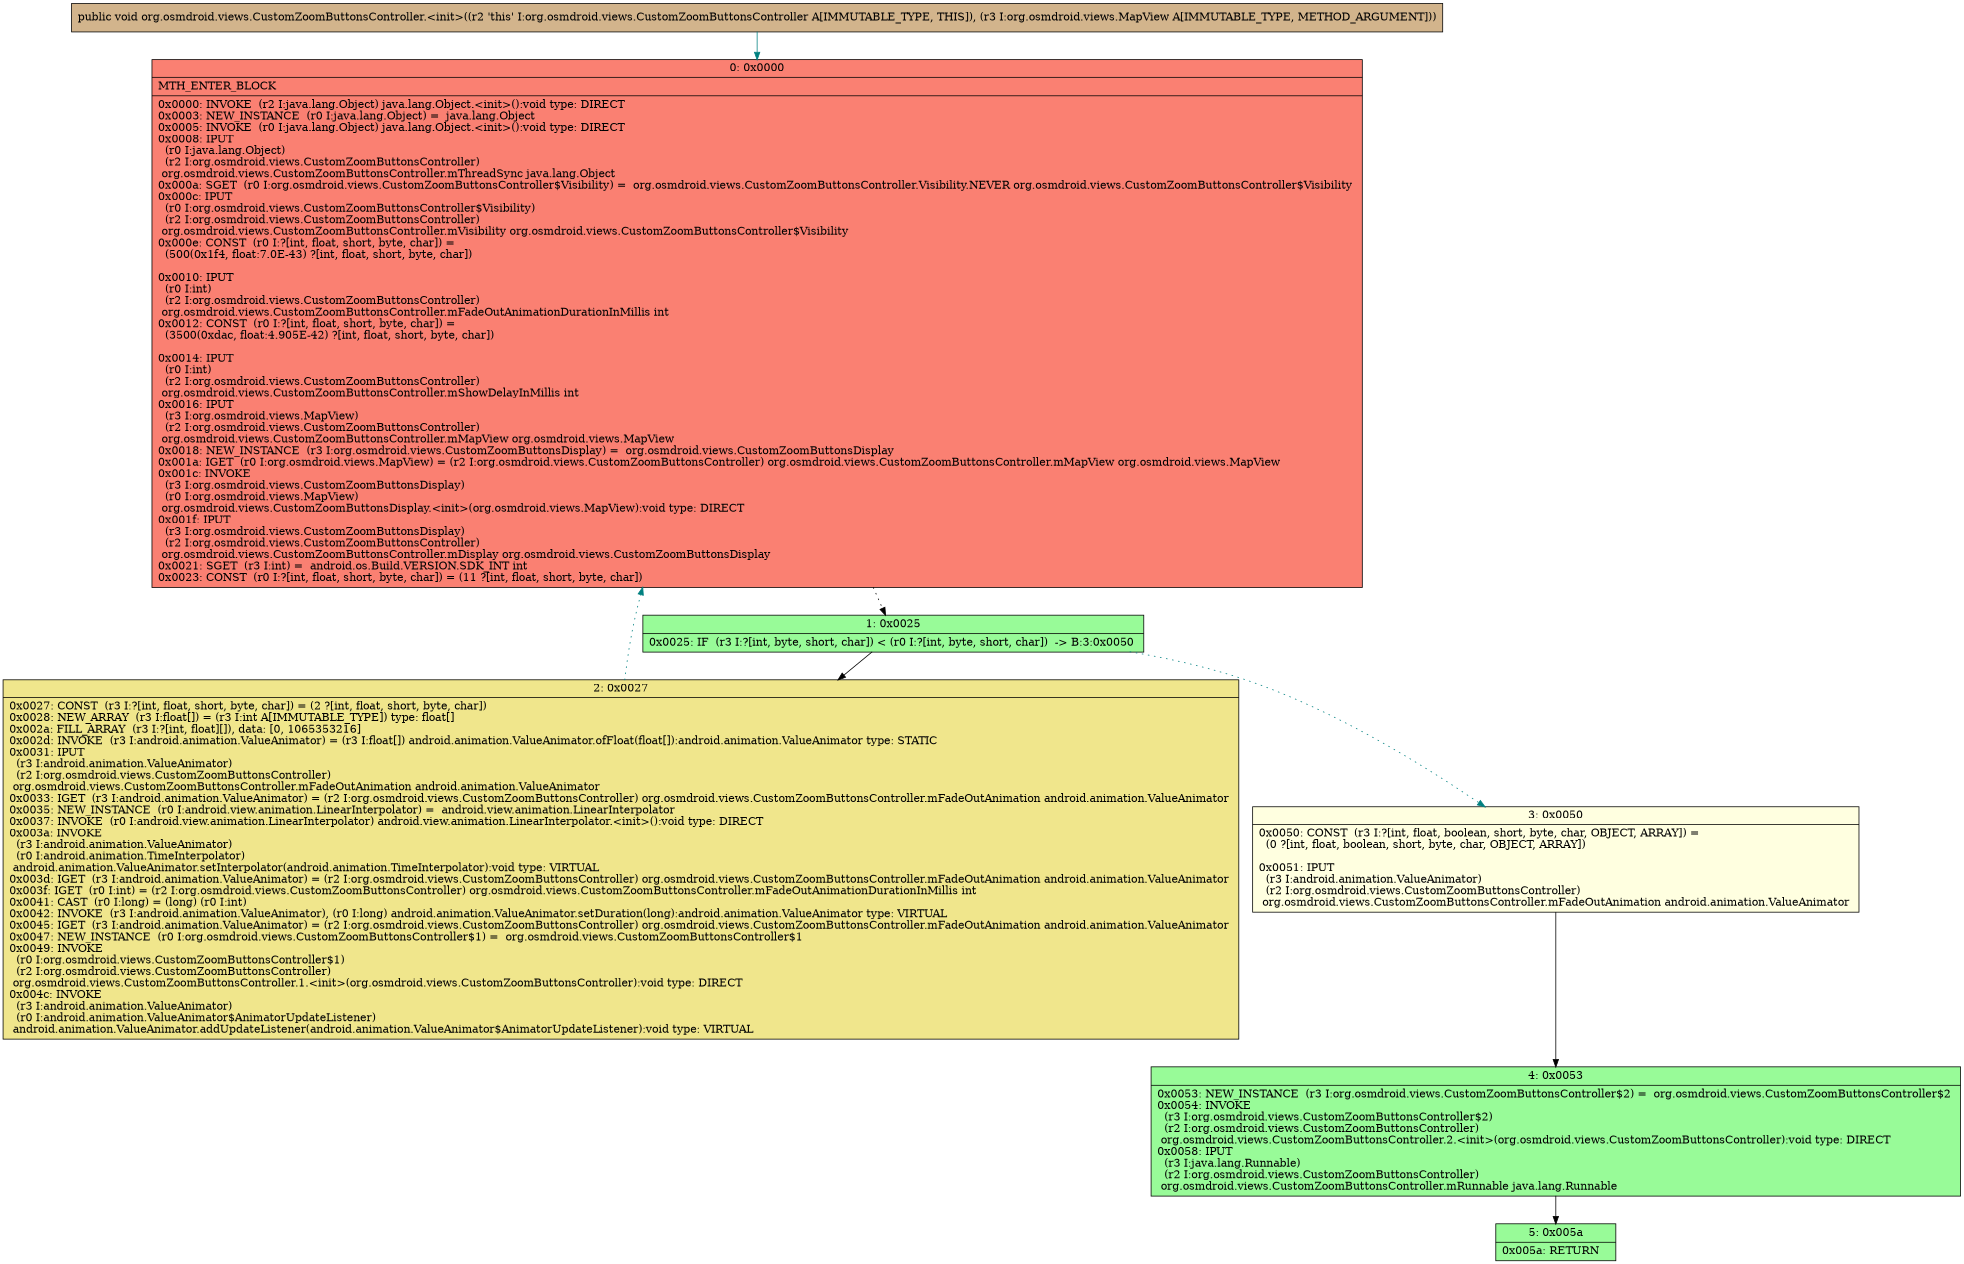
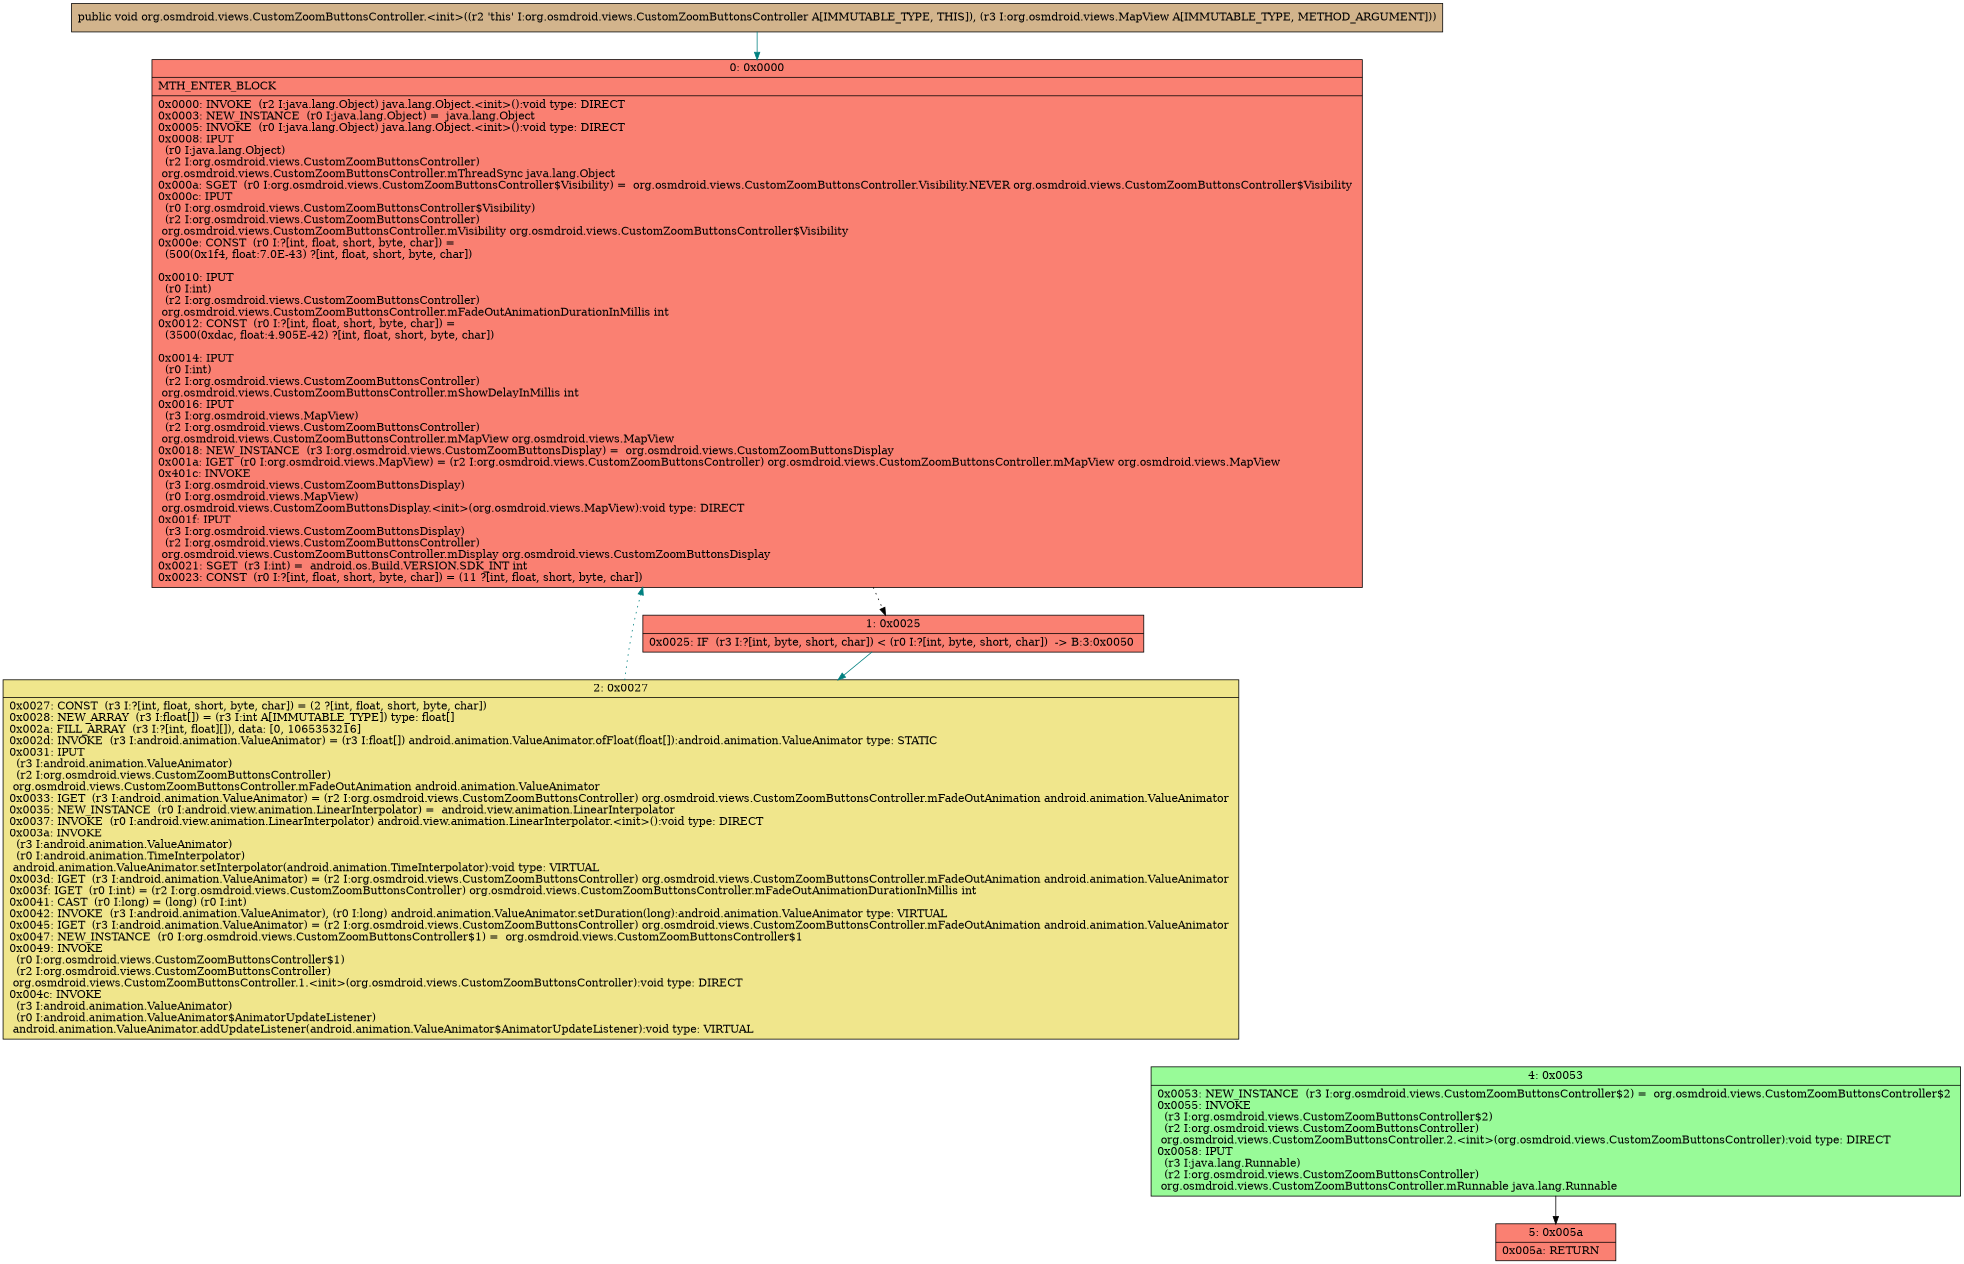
(208, 474) -> (208, 474)
(893, 634) -> (893, 634)
(858, 663) -> (858, 663)
(1556, 859) -> none
(1208, 1106) -> (1208, 1106)
(1556, 1242) -> (1556, 1242)
